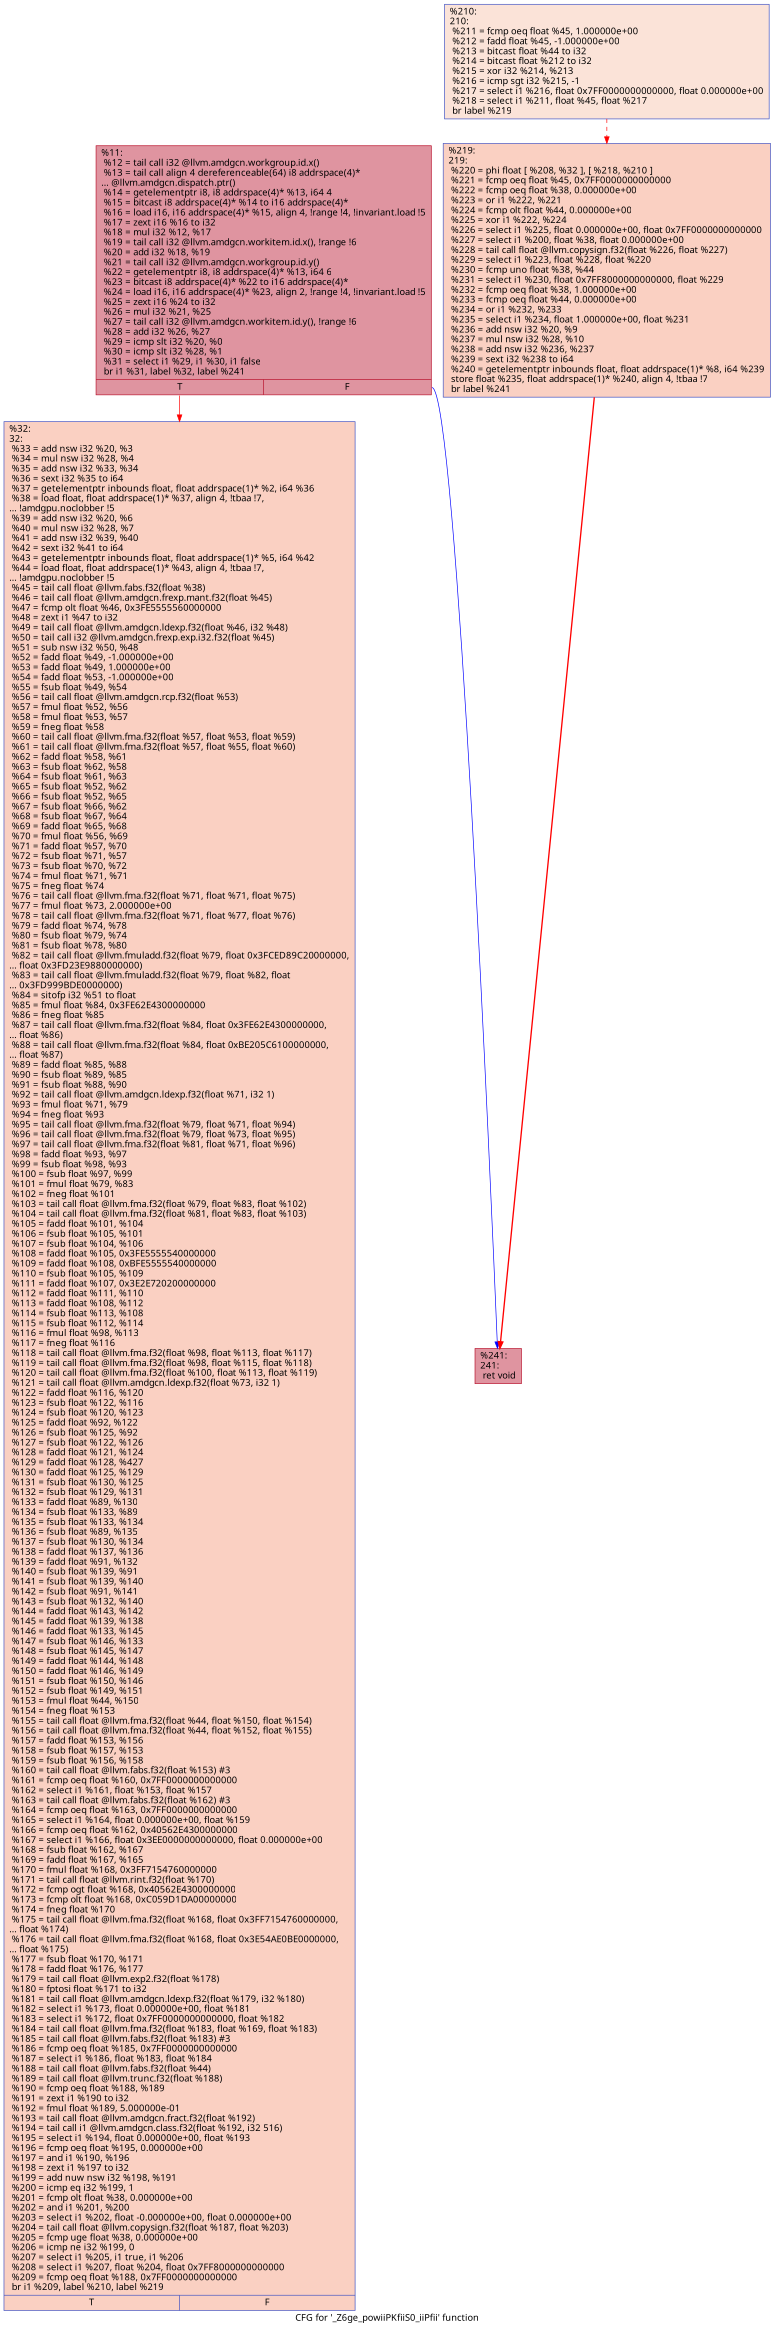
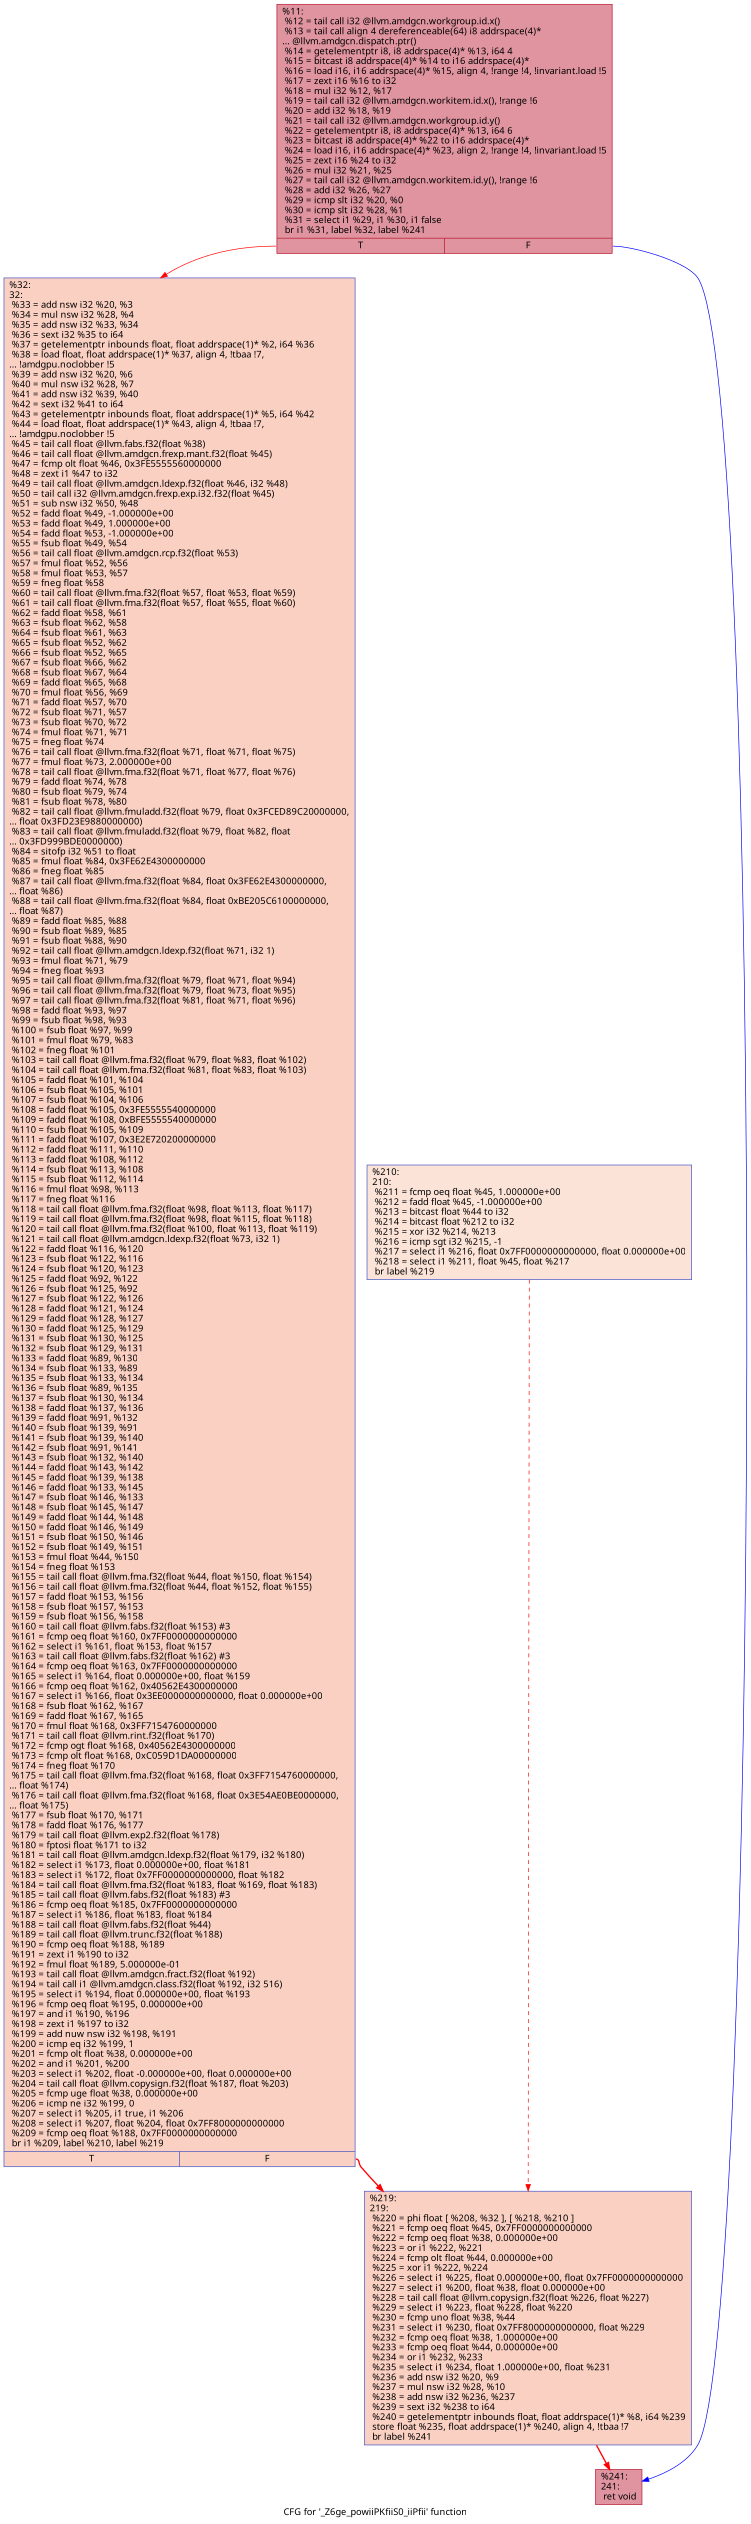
(77, 1462) -> (77, 1319)
none -> (366, 2173)
